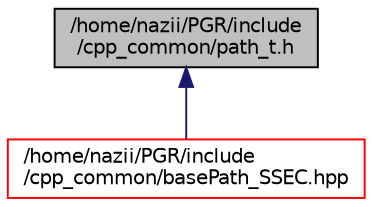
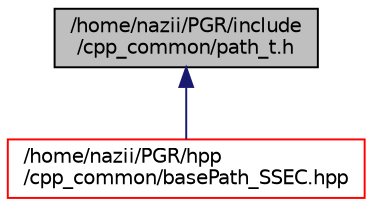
(186, 169) -> (186, 169)
